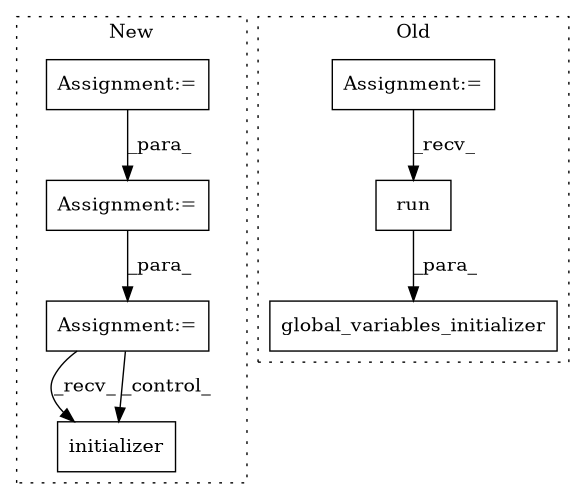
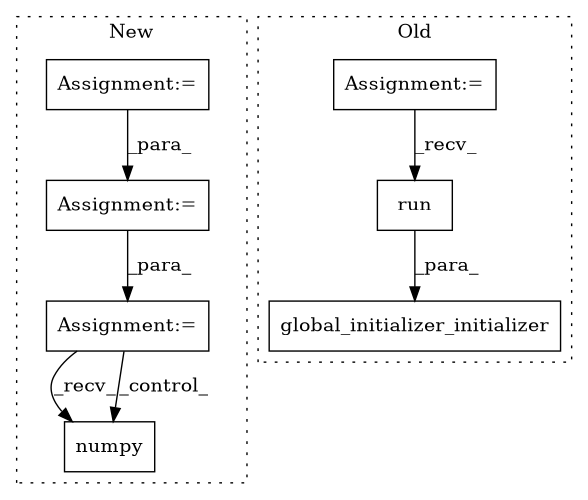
(413, 326) -> (415, 326)
(117, 447) -> (110, 447)
